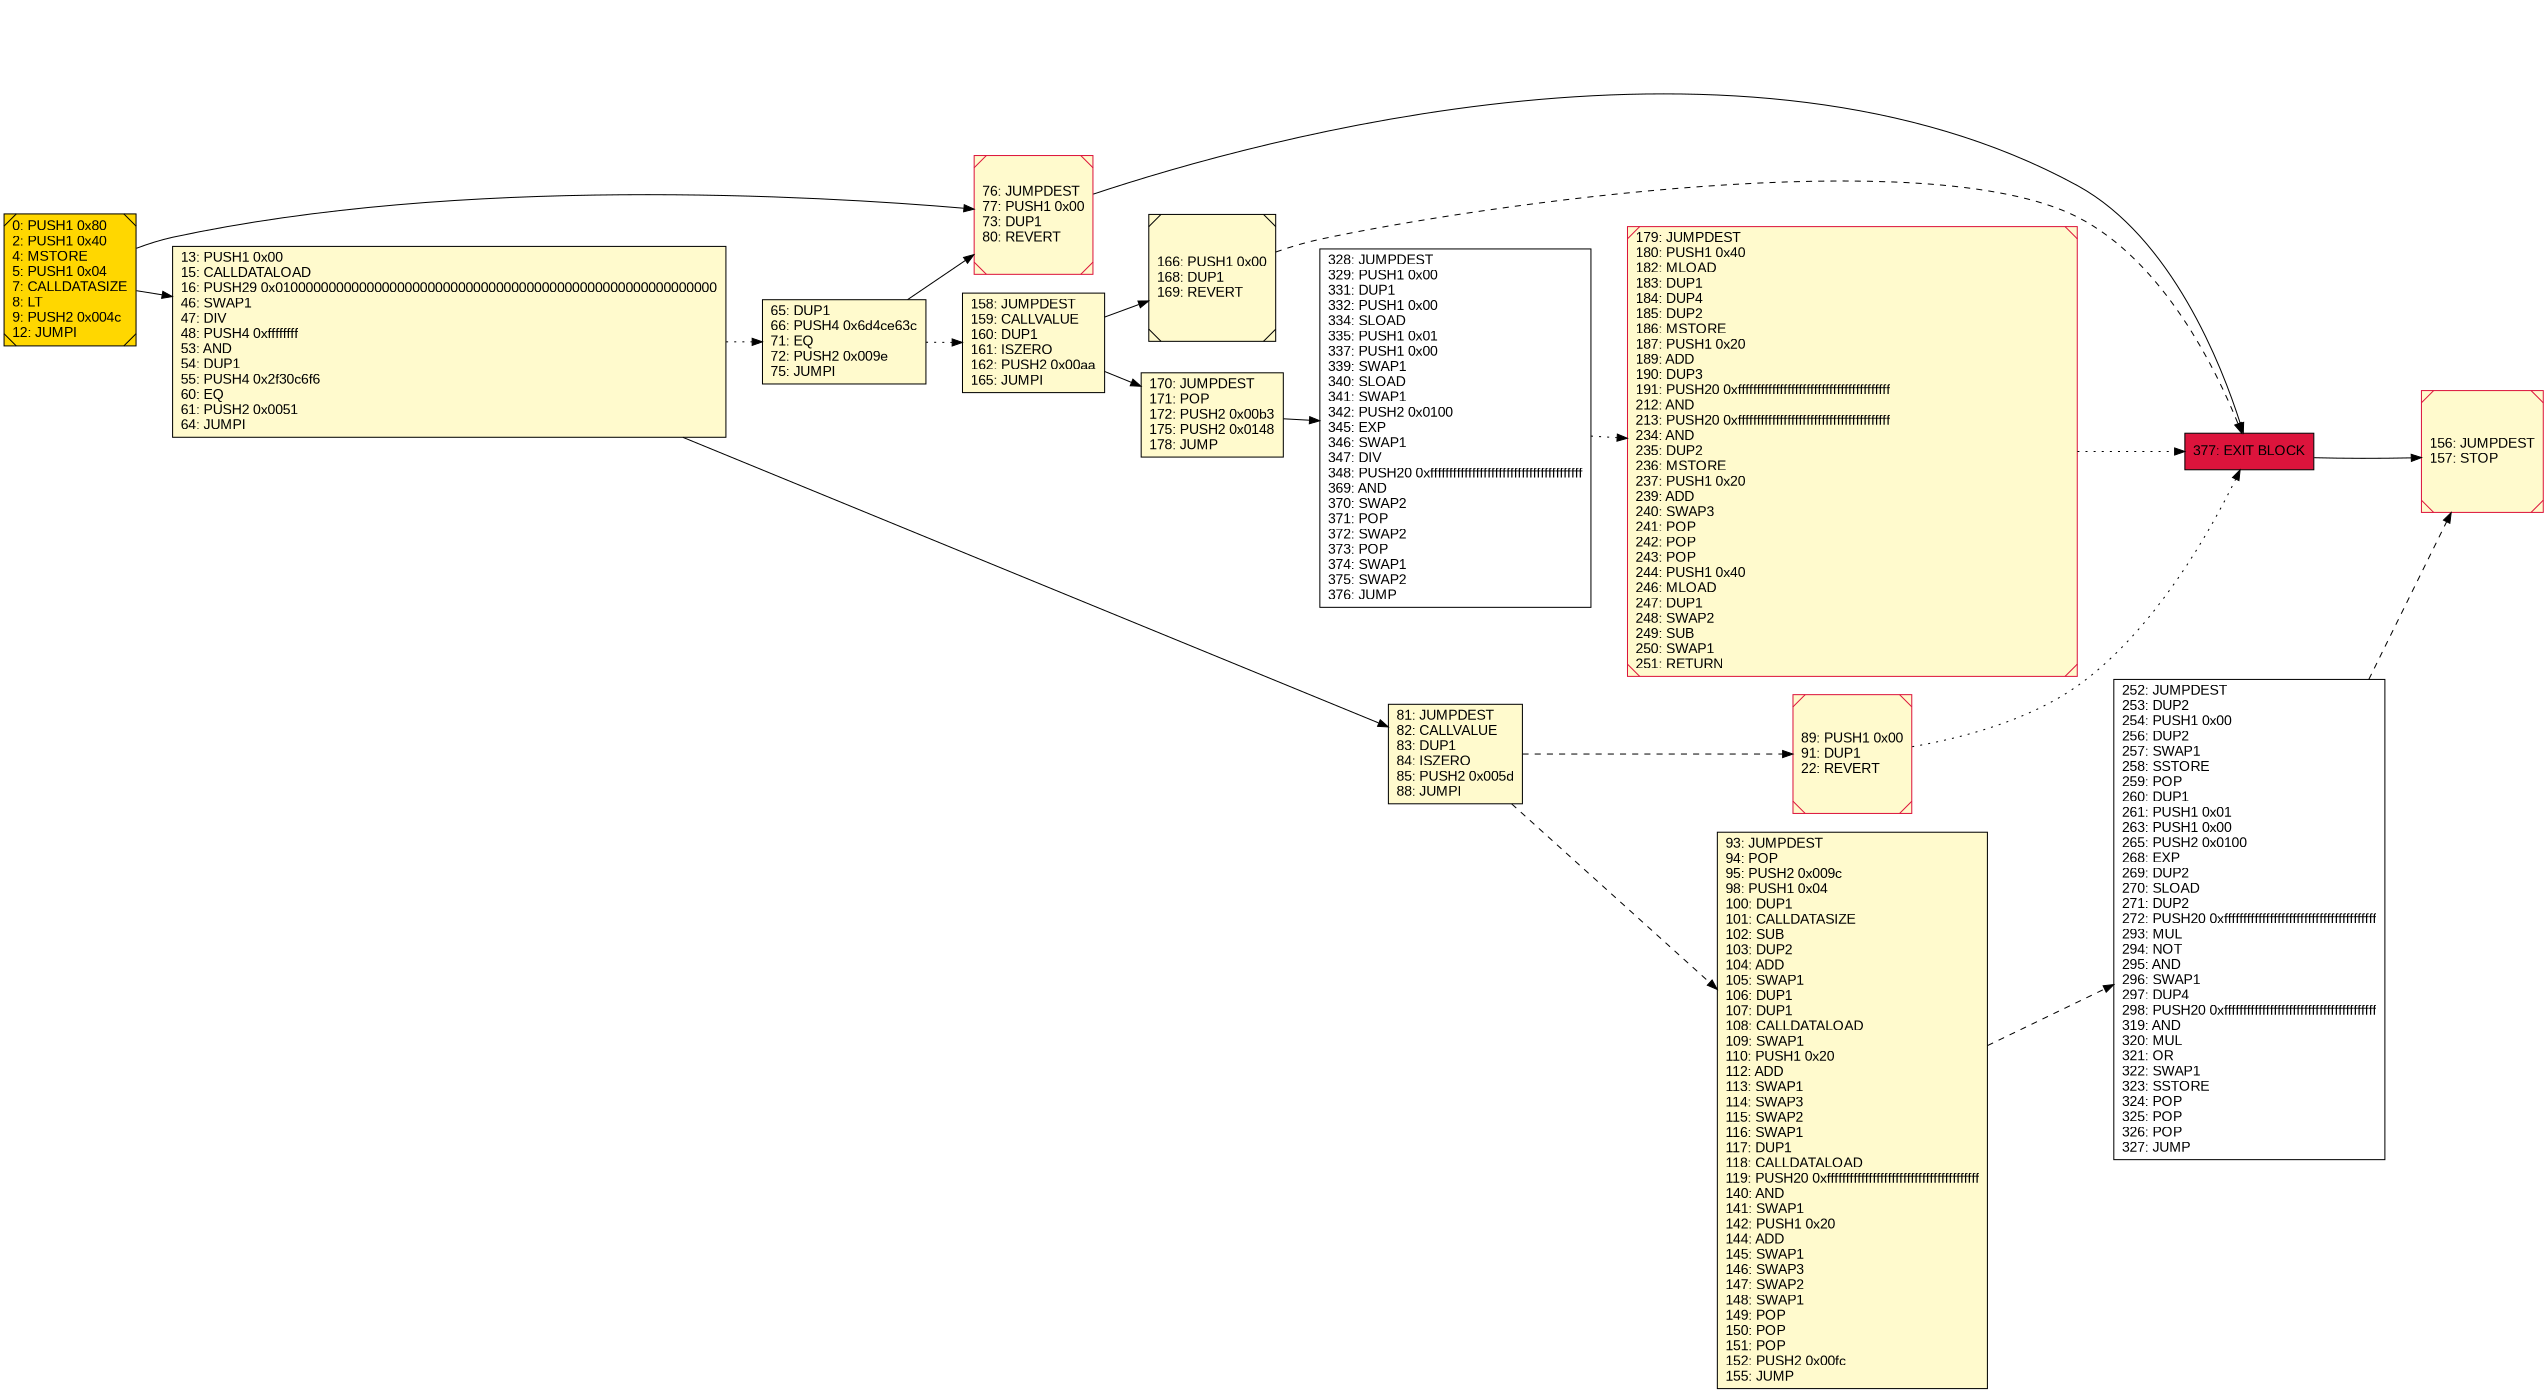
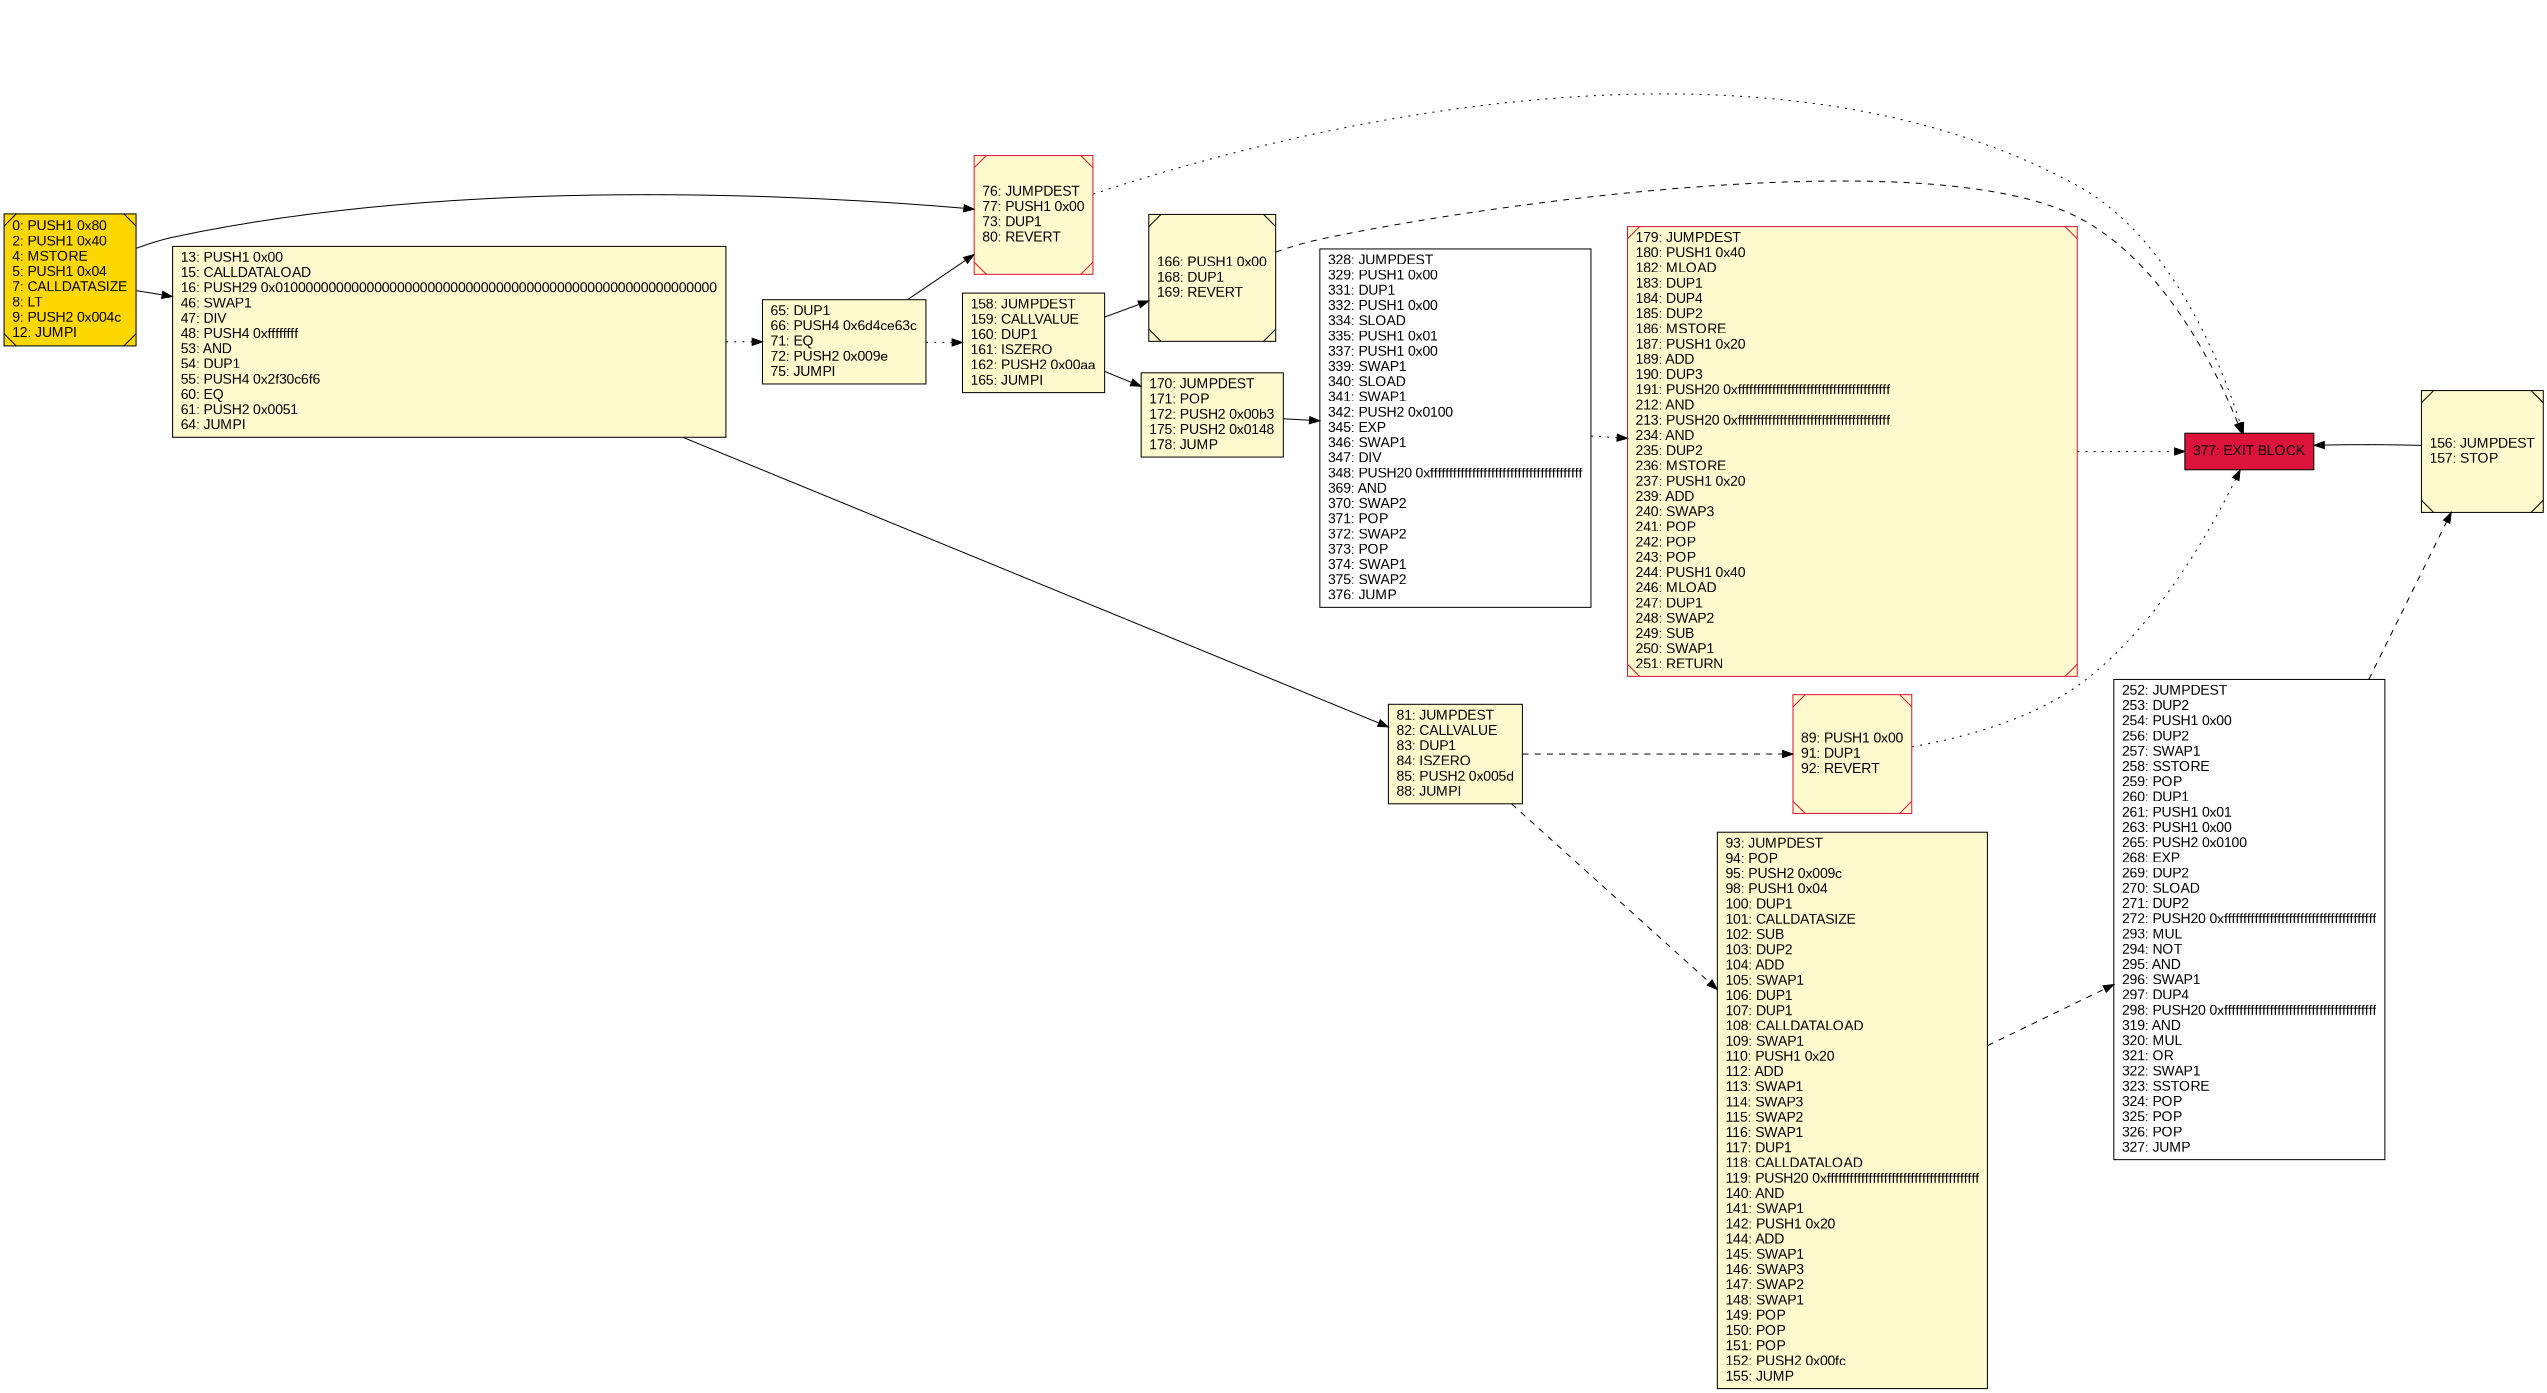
(1734, 98) -> (1734, 98)
(2482, 451) -> (2482, 451)
(2363, 458) -> (2373, 445)
(1852, 754) -> (1852, 754)
